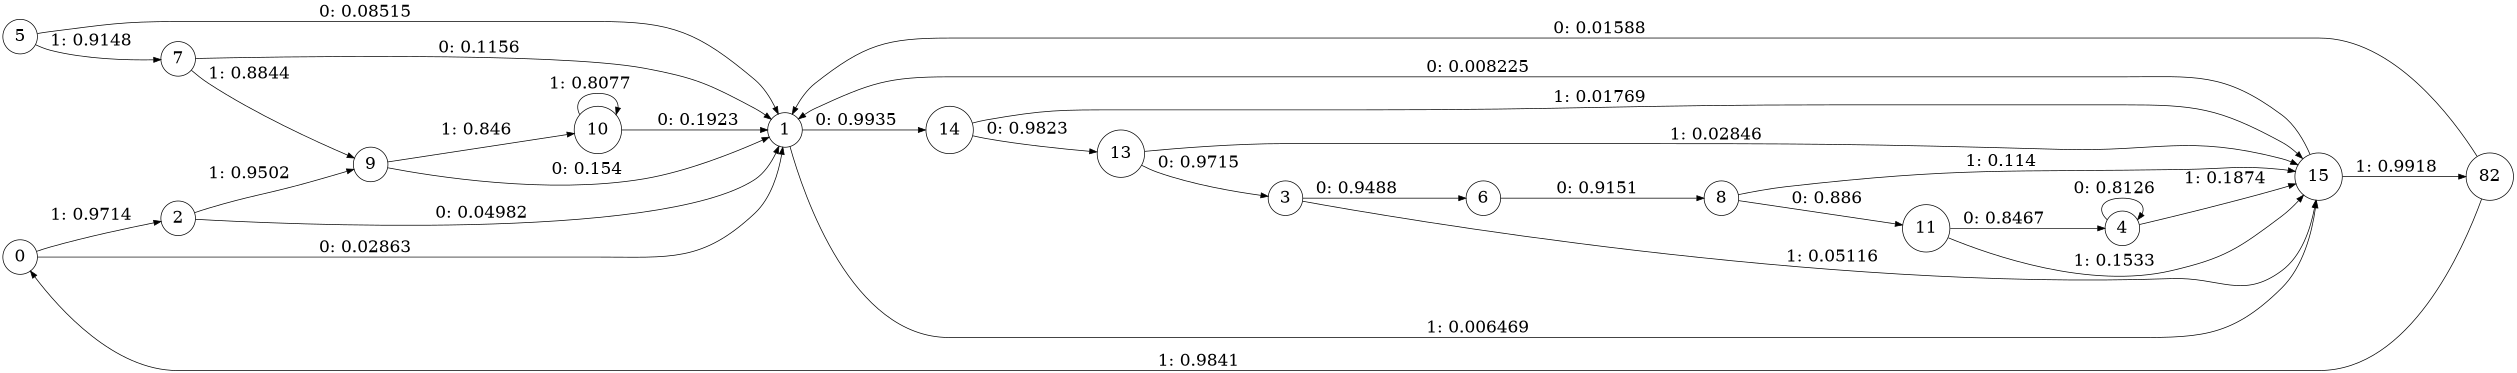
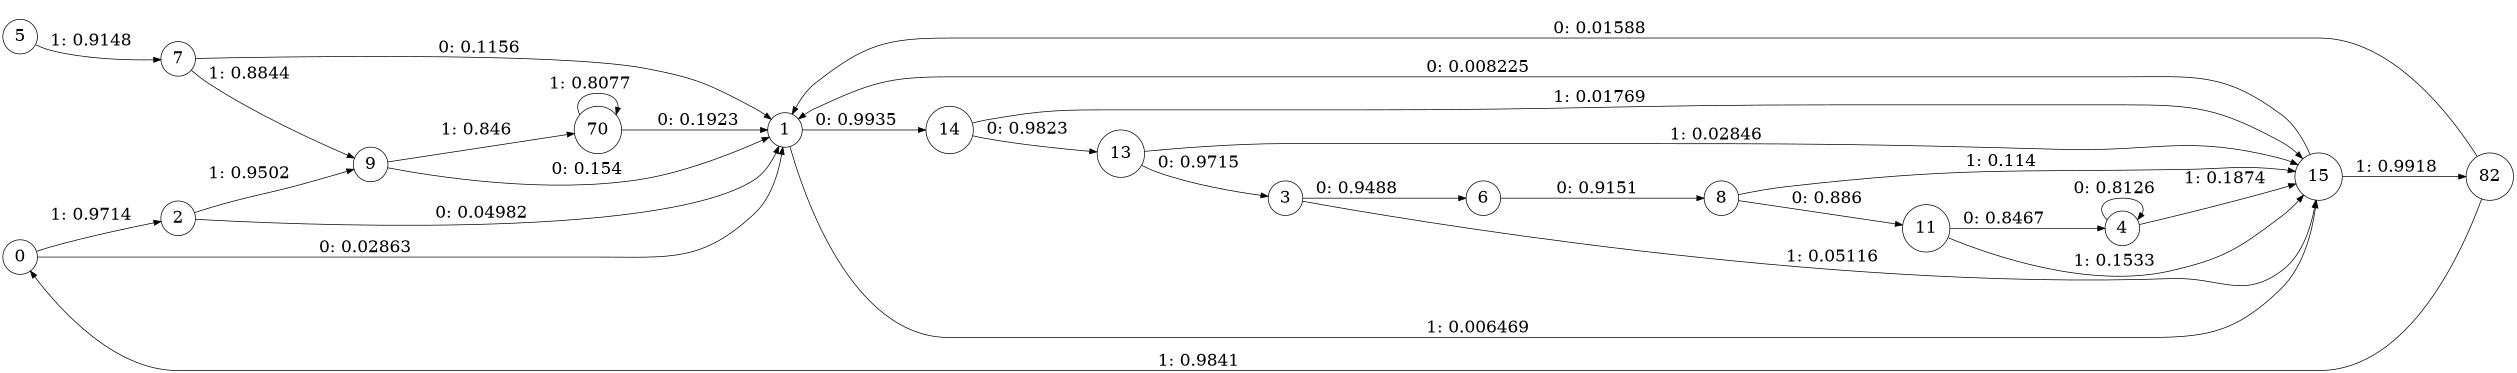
(421, 22) -> none
(598, 130) -> (598, 130)
